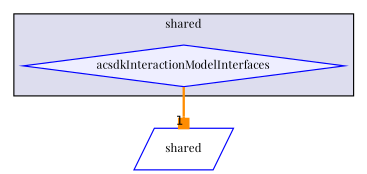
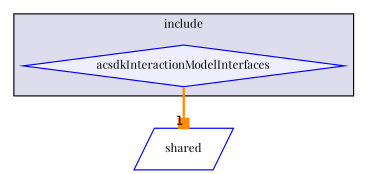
(184, 25) -> (184, 25)
